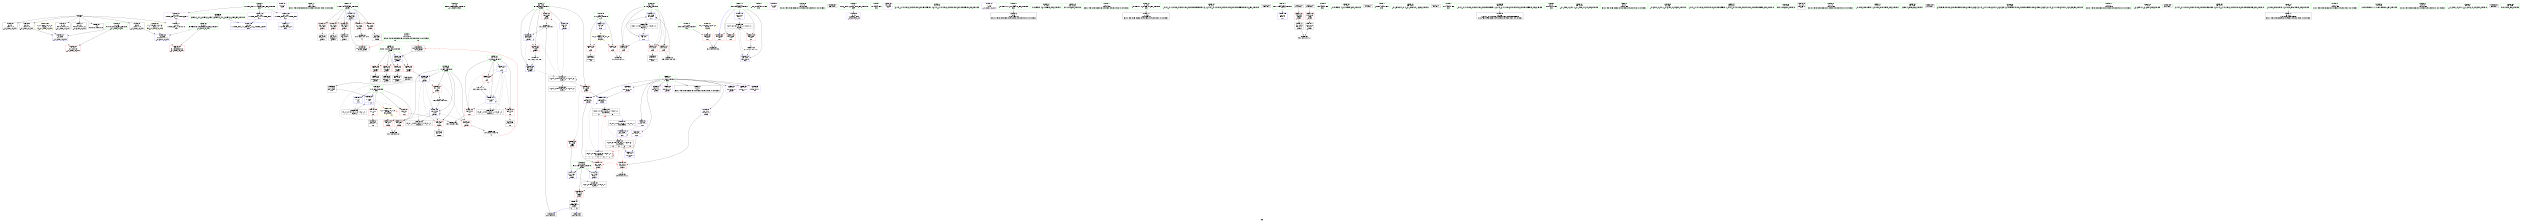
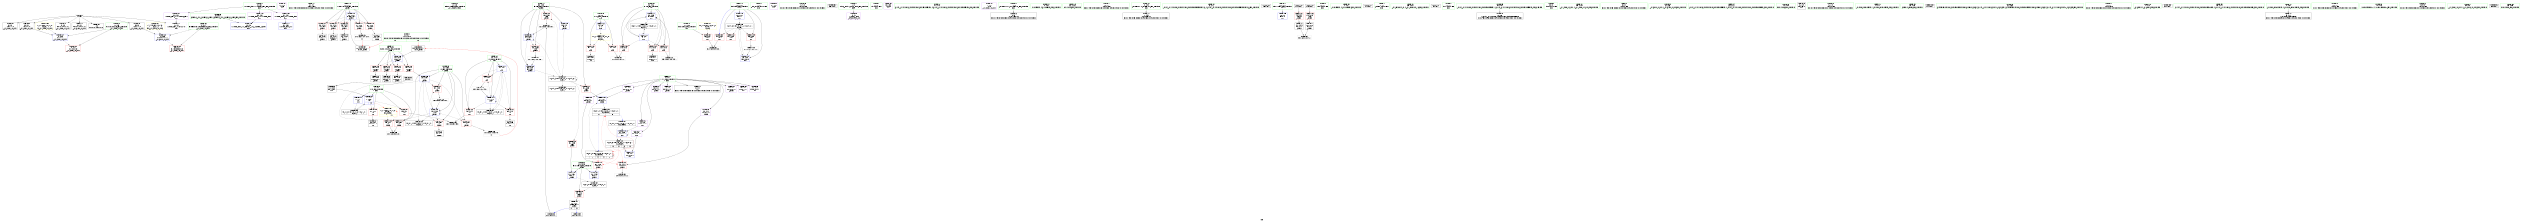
(203, 28) -> (203, 28)
